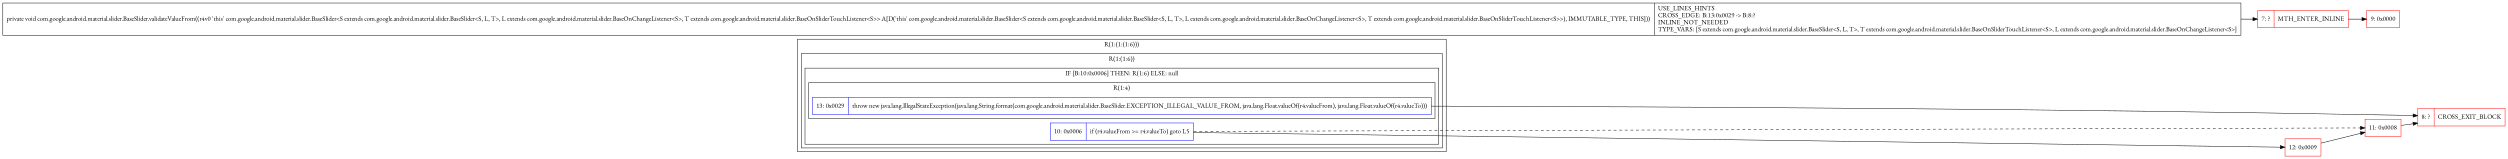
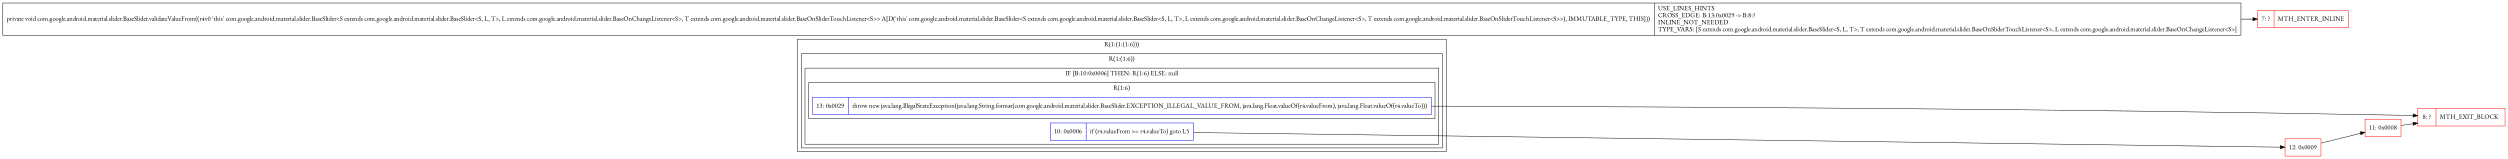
(2383, 19) -> none
(1122, 88) -> (1122, 88)
(2470, 117) -> (2469, 117)
(1777, 130) -> none
